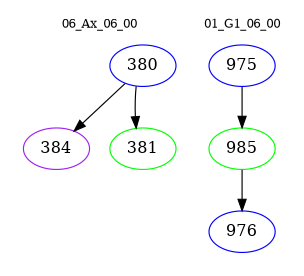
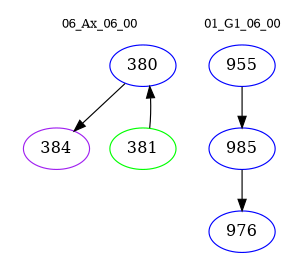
(242, 66) -> (242, 66)
(135, 101) -> (151, 113)
(242, 149) -> (242, 149)
